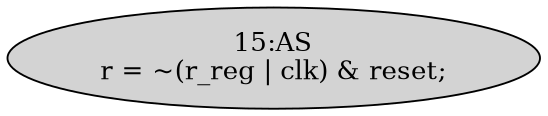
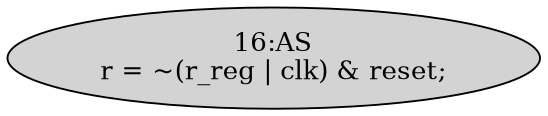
(274, 58) -> (274, 58)
